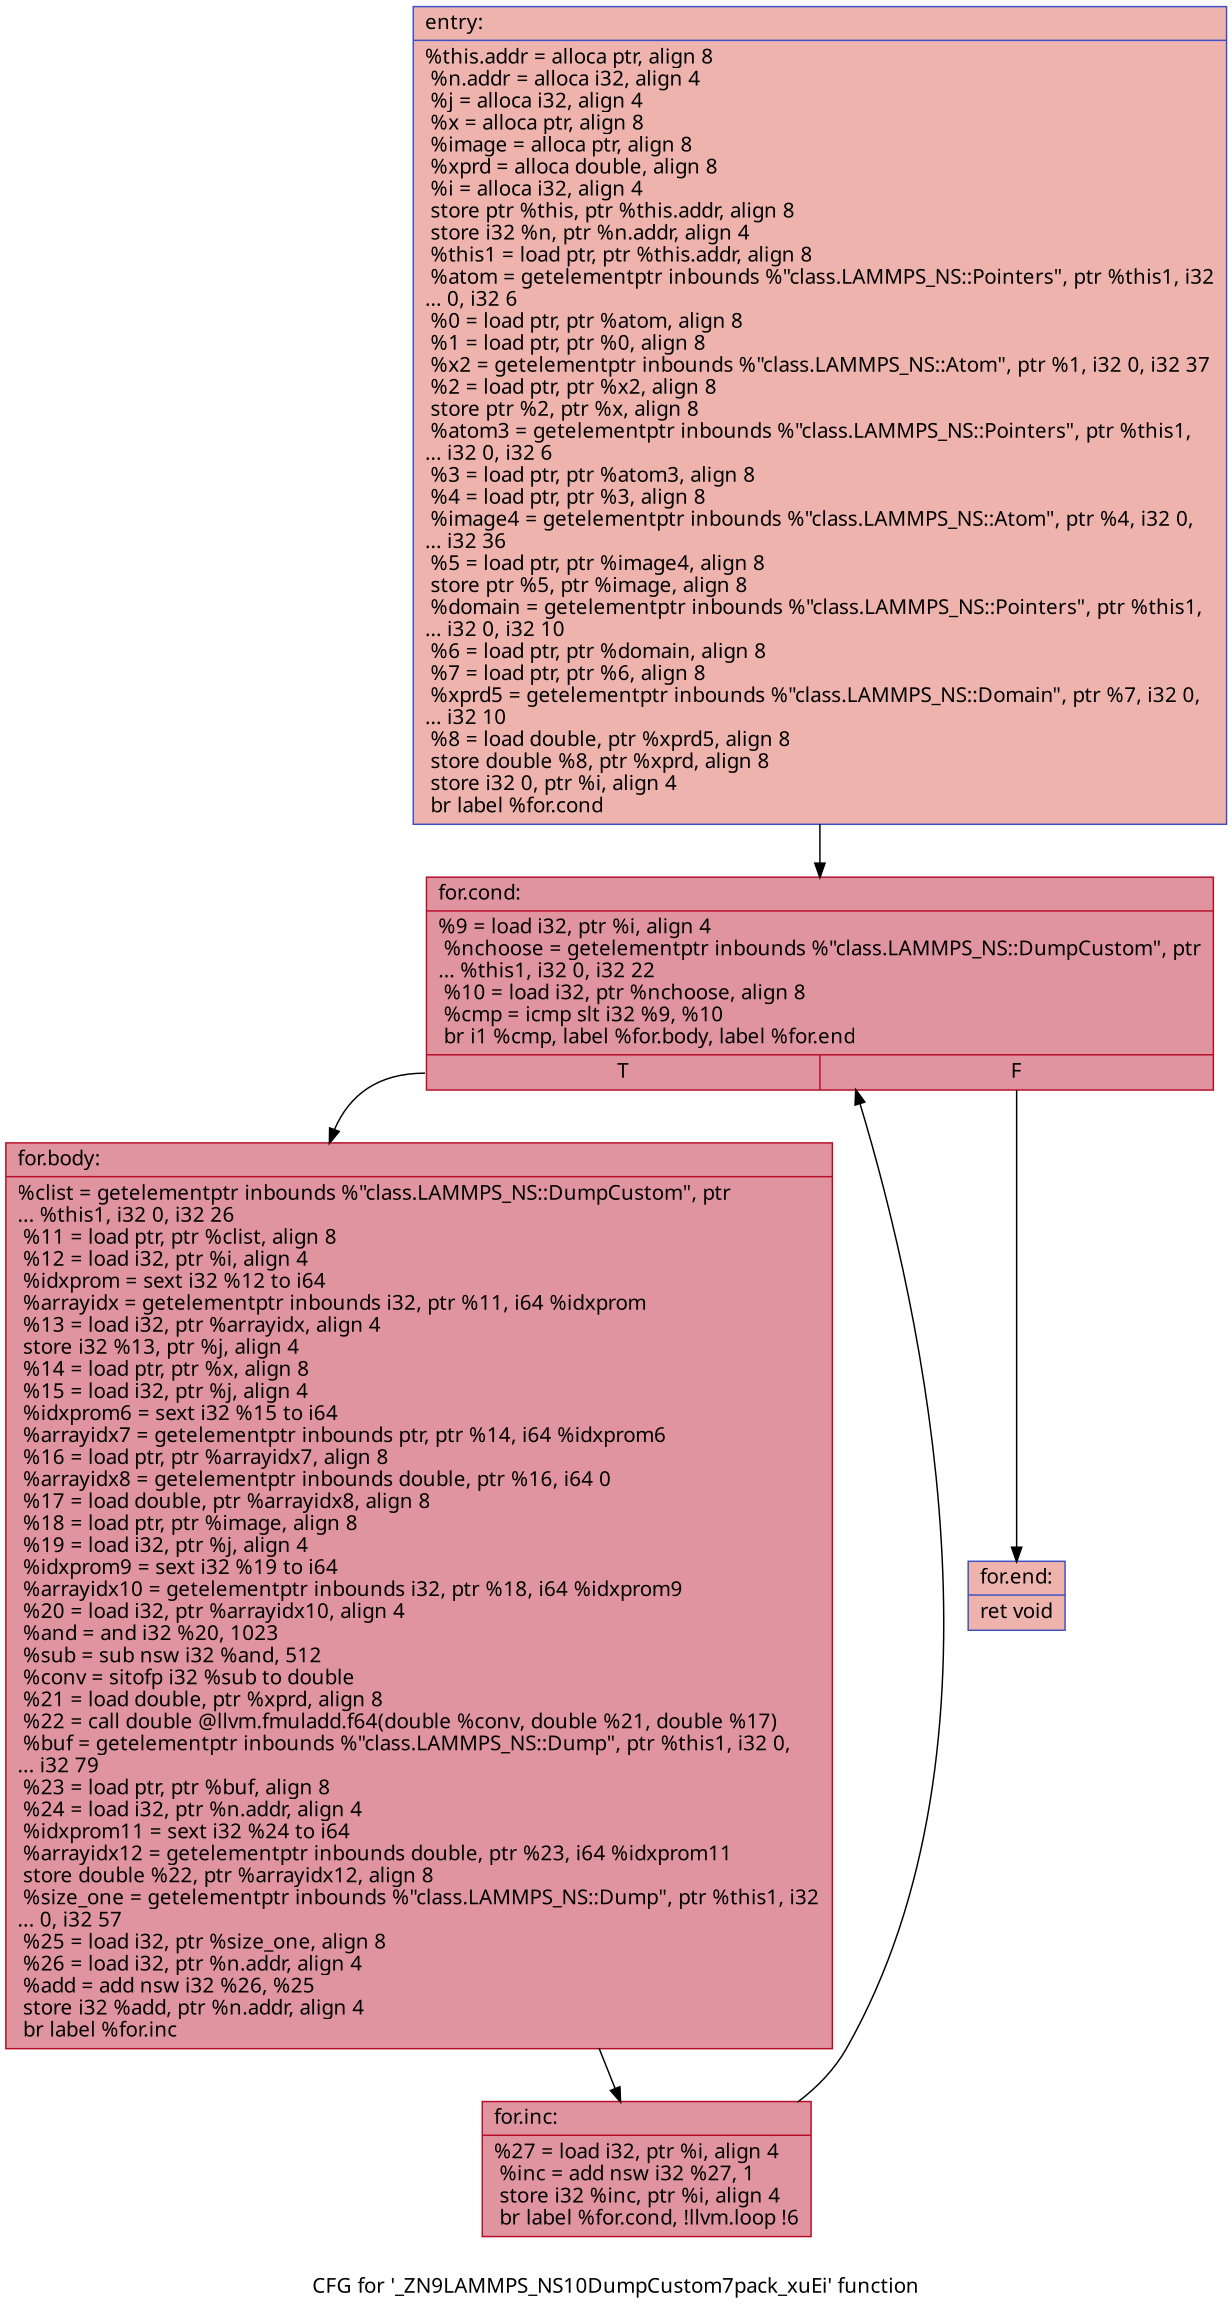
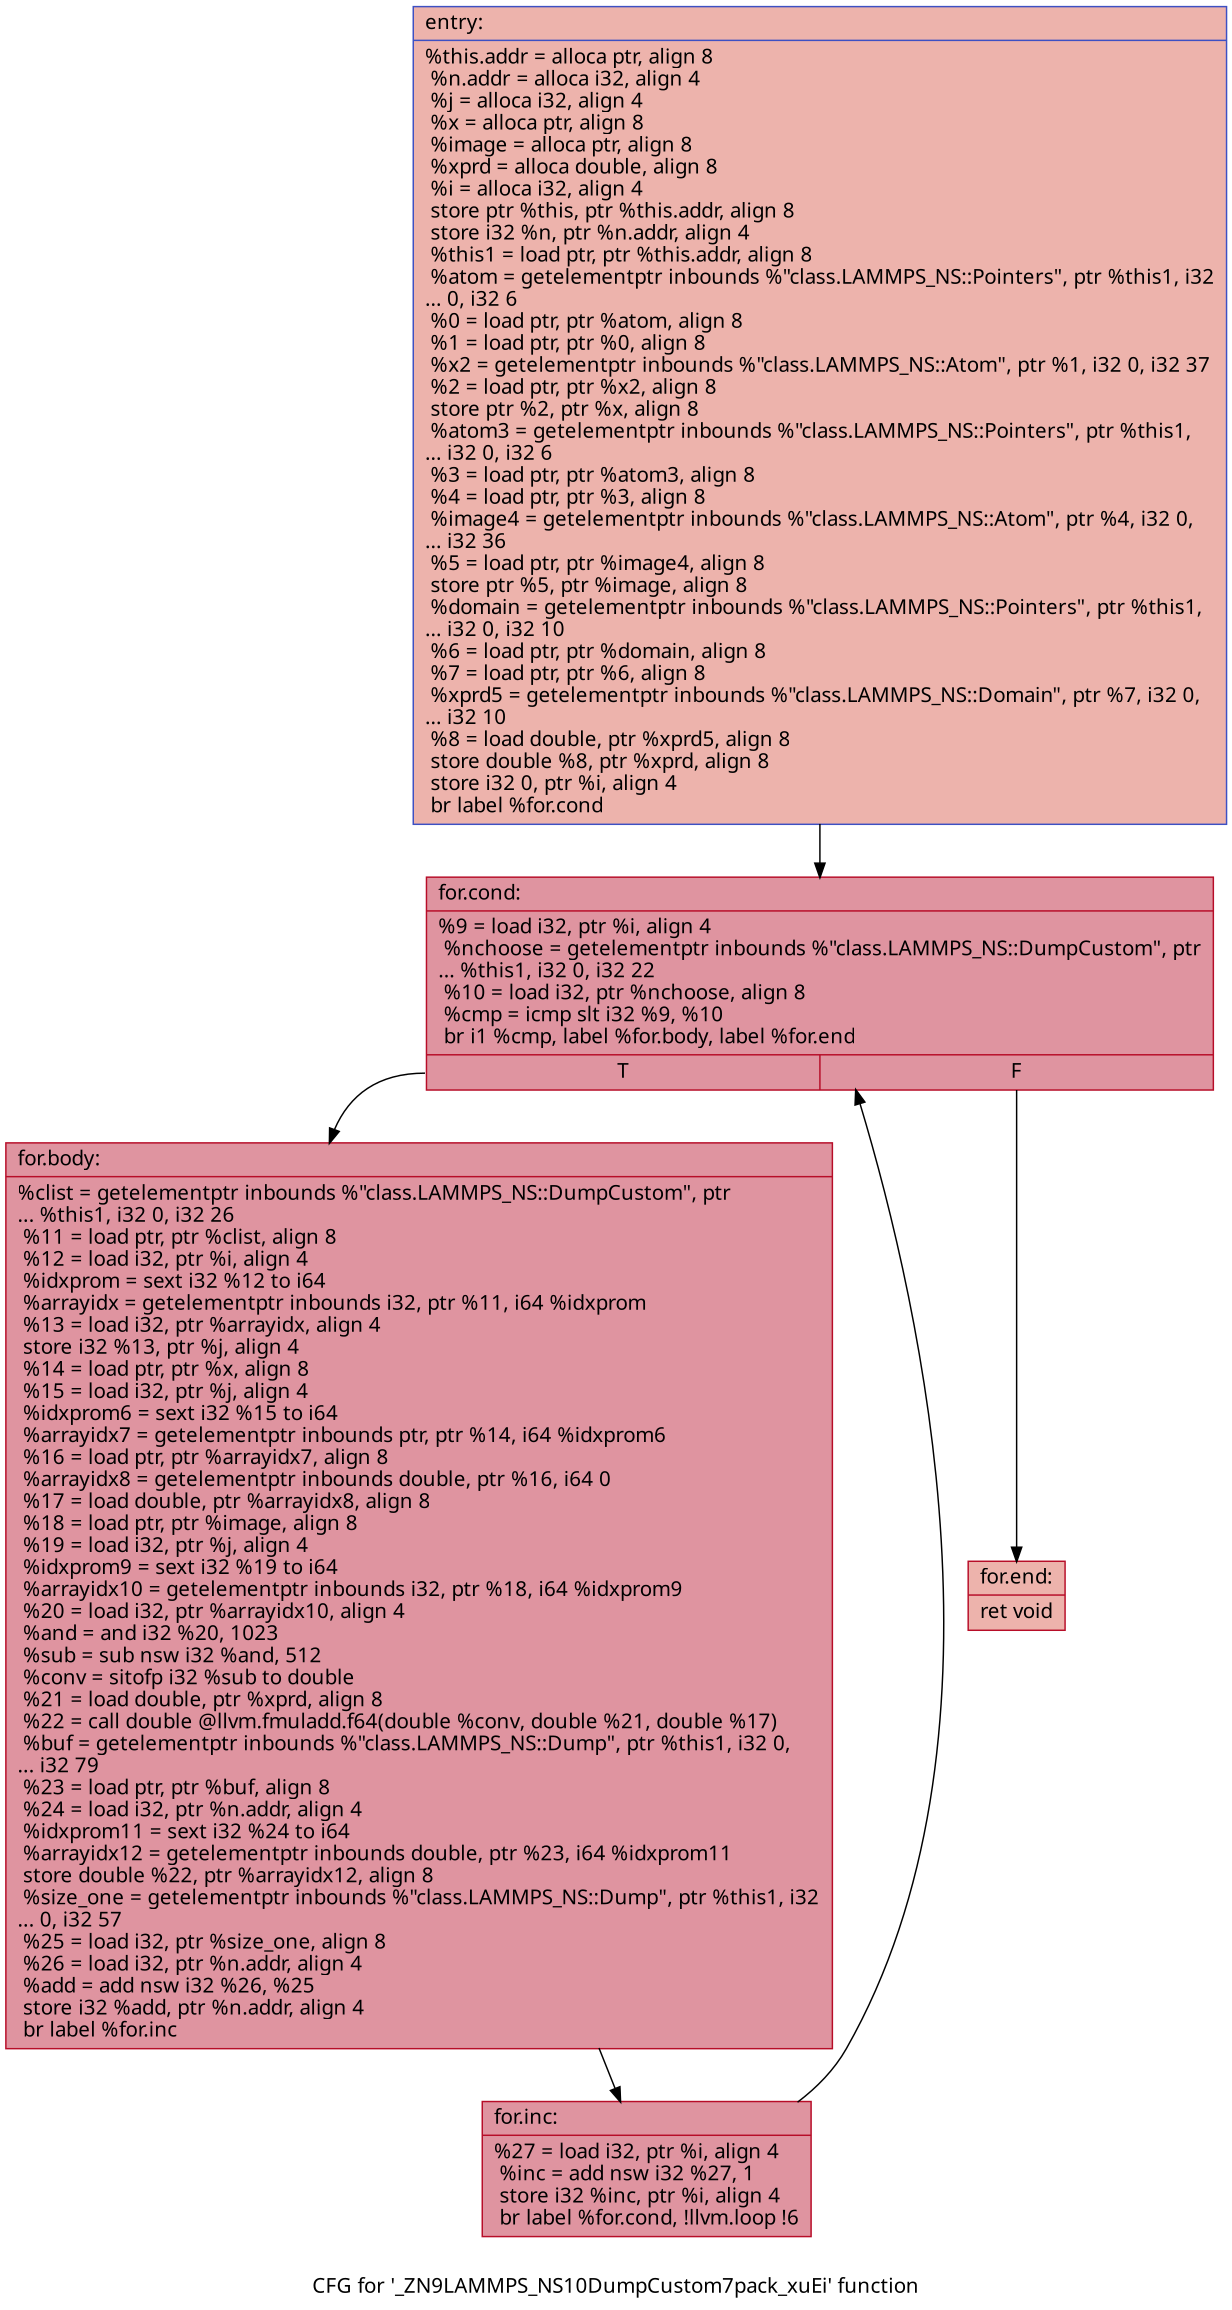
(1017, 1596) -> (1017, 1596)
